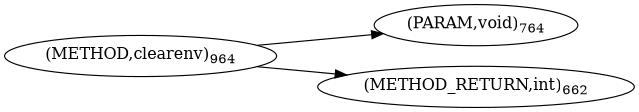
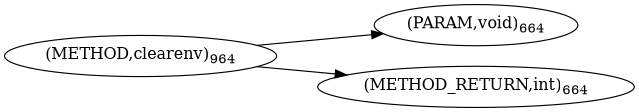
(532, 23) -> (532, 23)
(575, 85) -> (575, 85)
